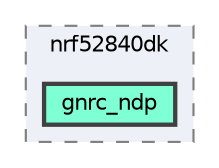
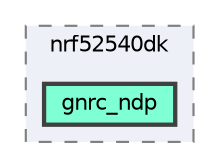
(110, 46) -> (110, 46)
